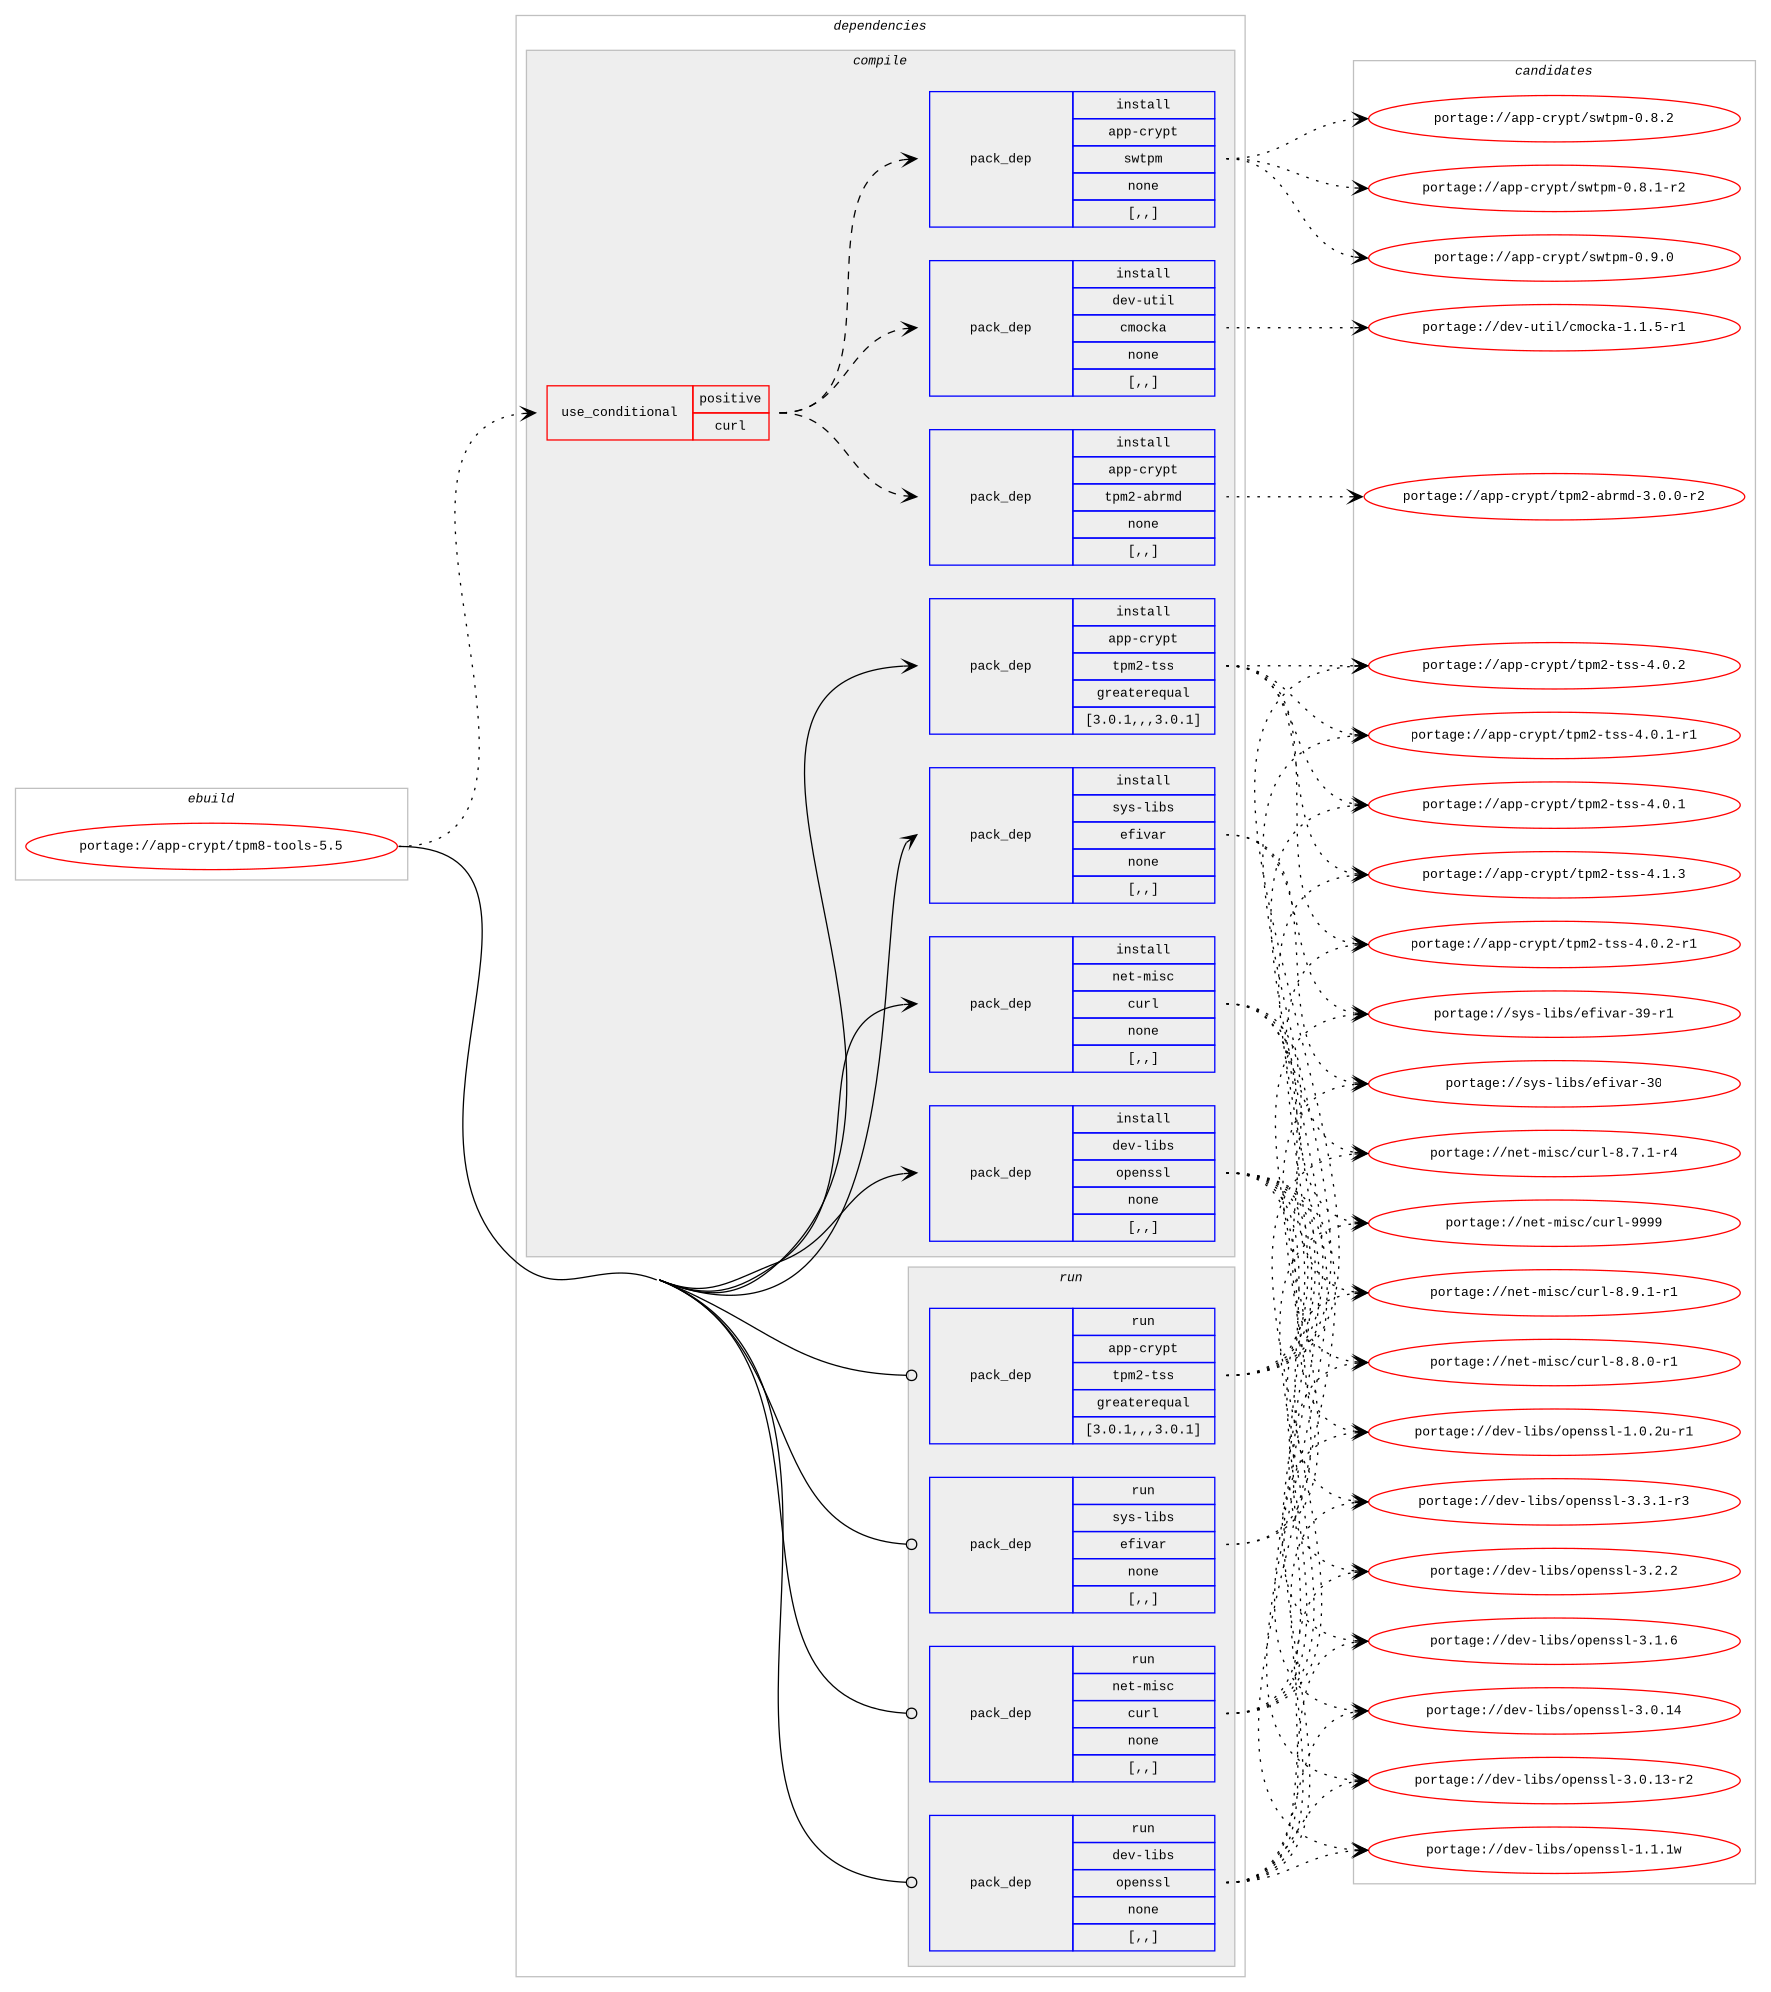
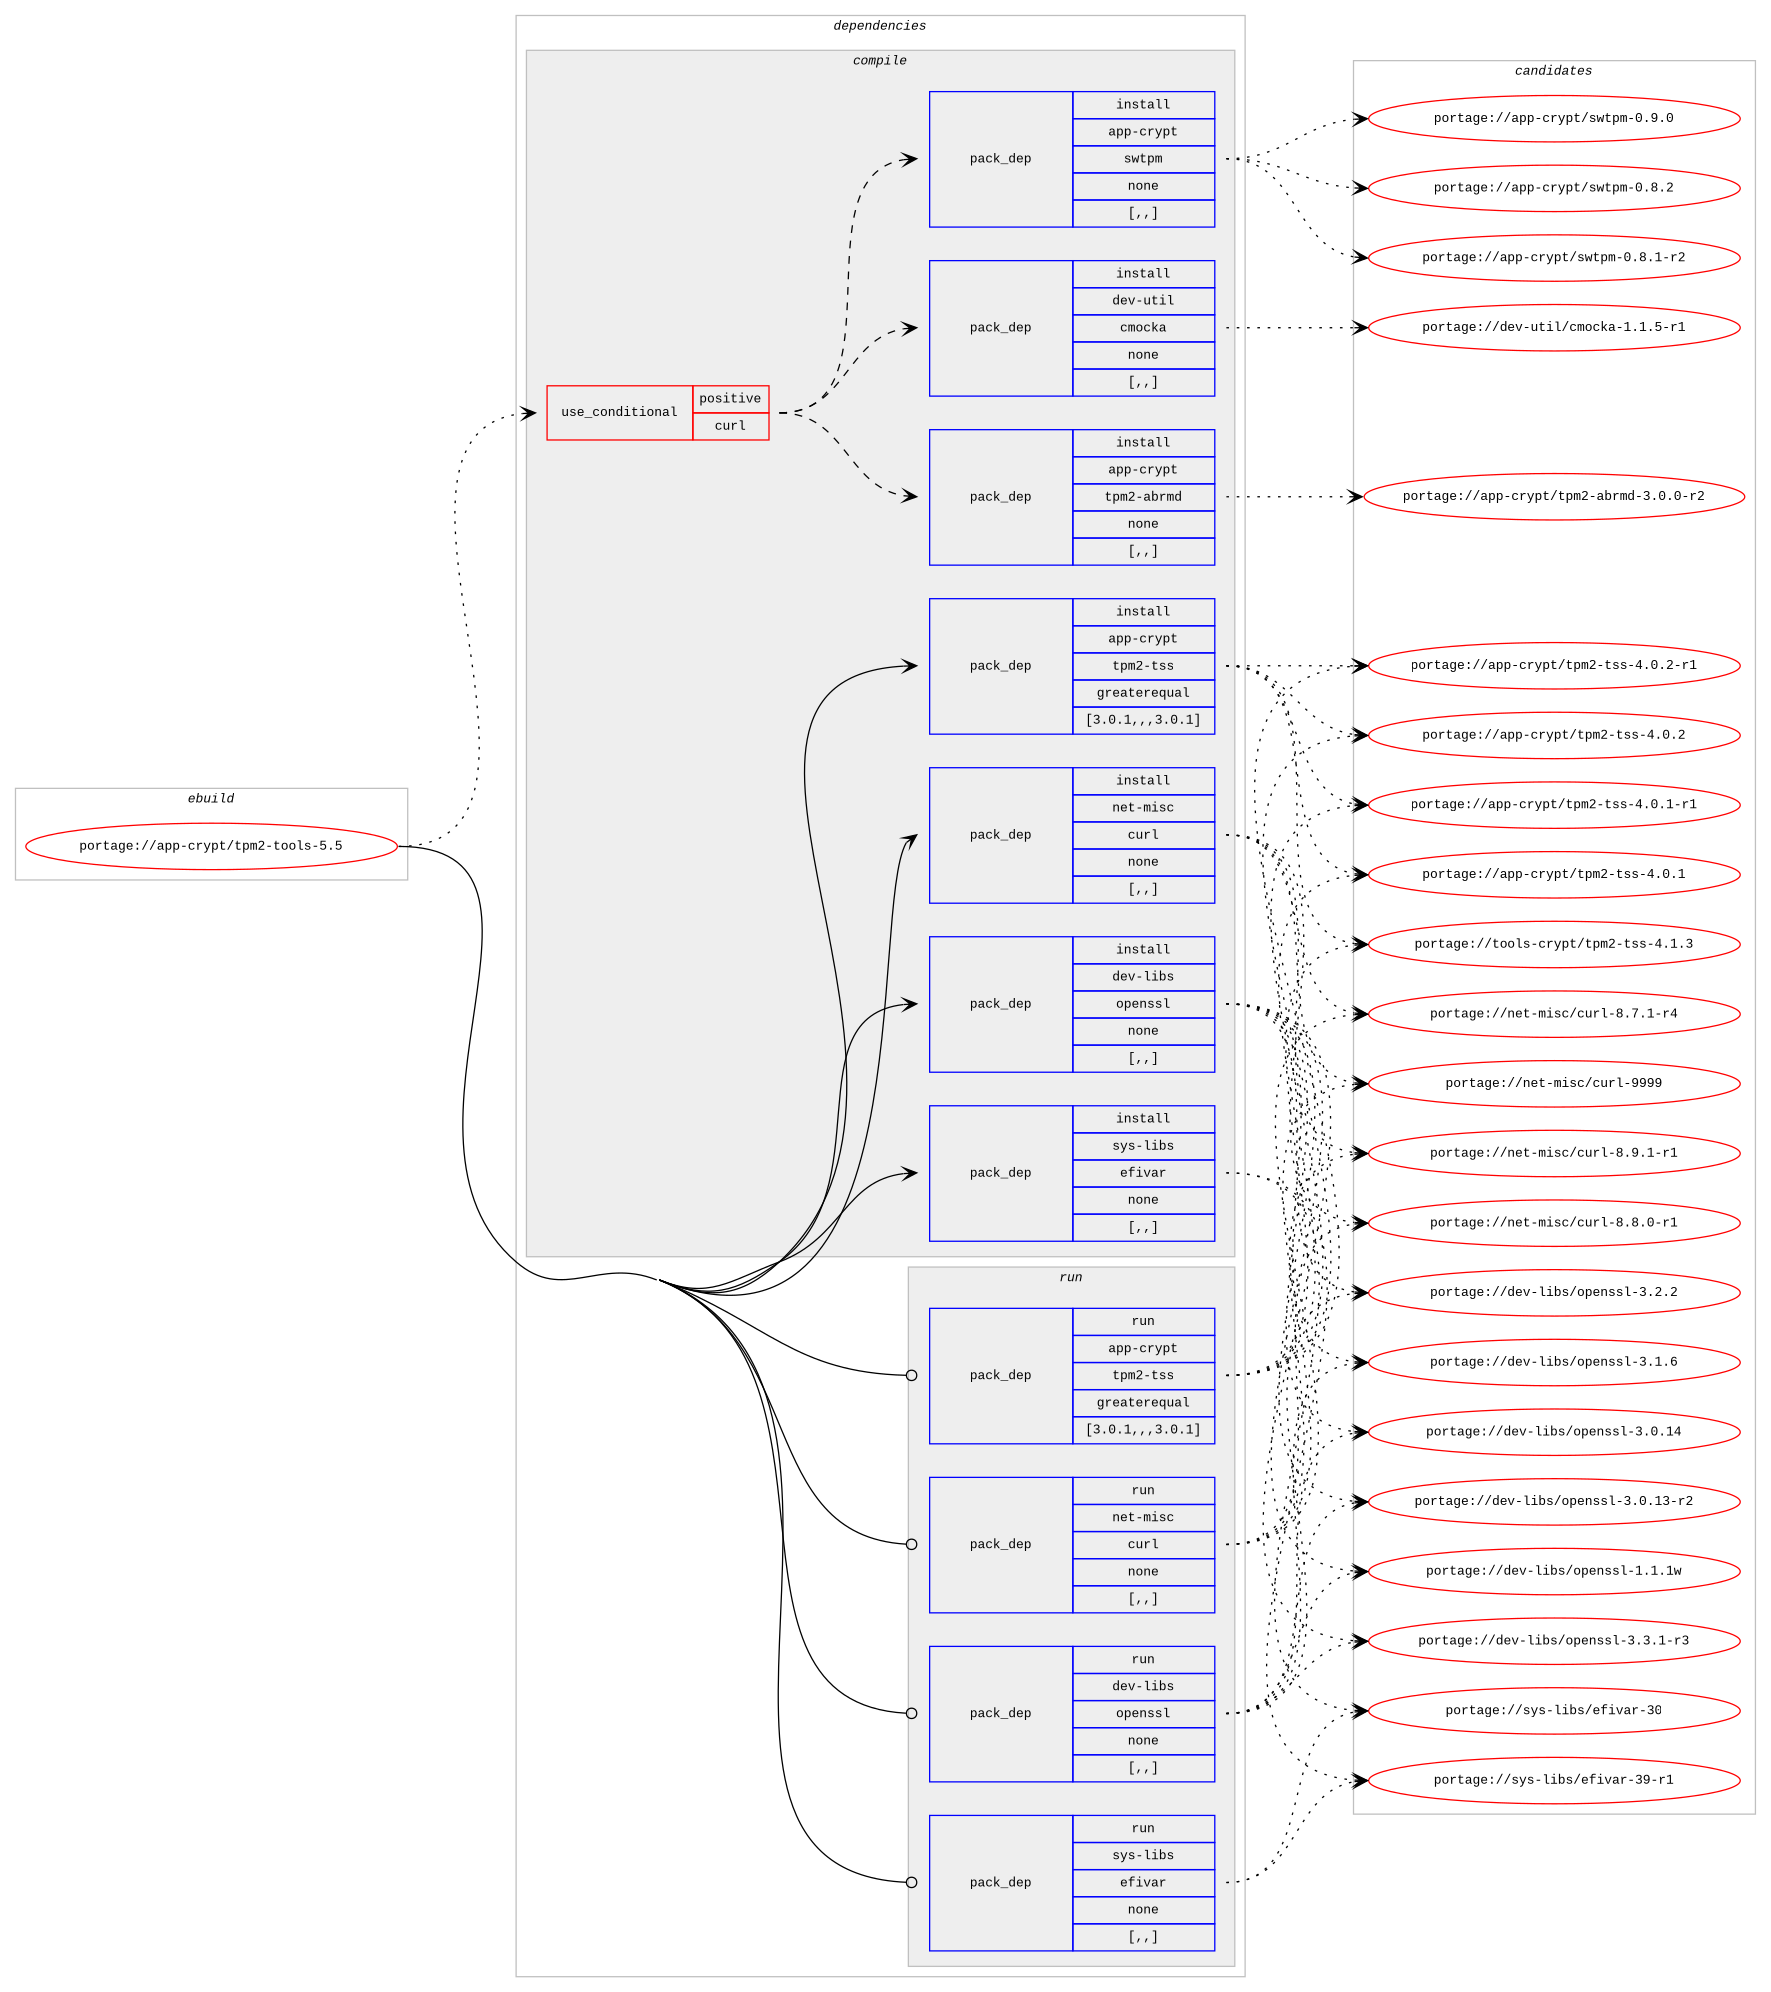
(212, 846) -> (212, 846)
(1555, 875) -> (1555, 944)
(1555, 1432) -> none
